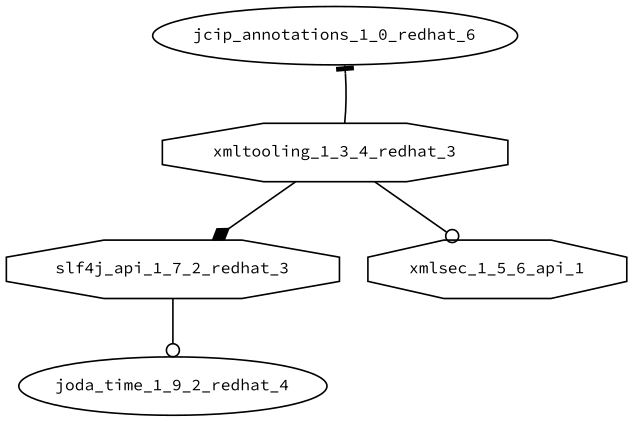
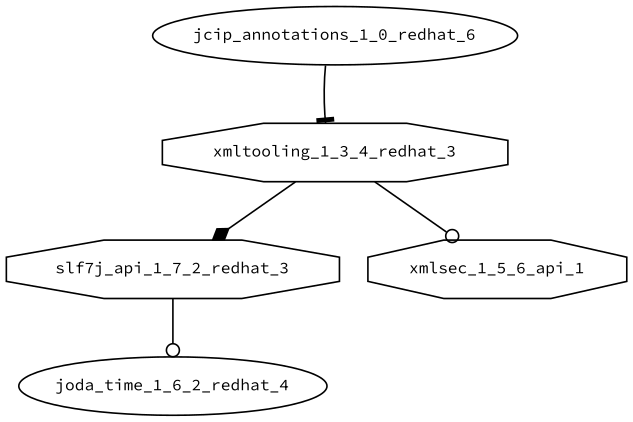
(346, 98) -> (324, 90)
(173, 269) -> (173, 269)
(173, 386) -> (173, 386)
